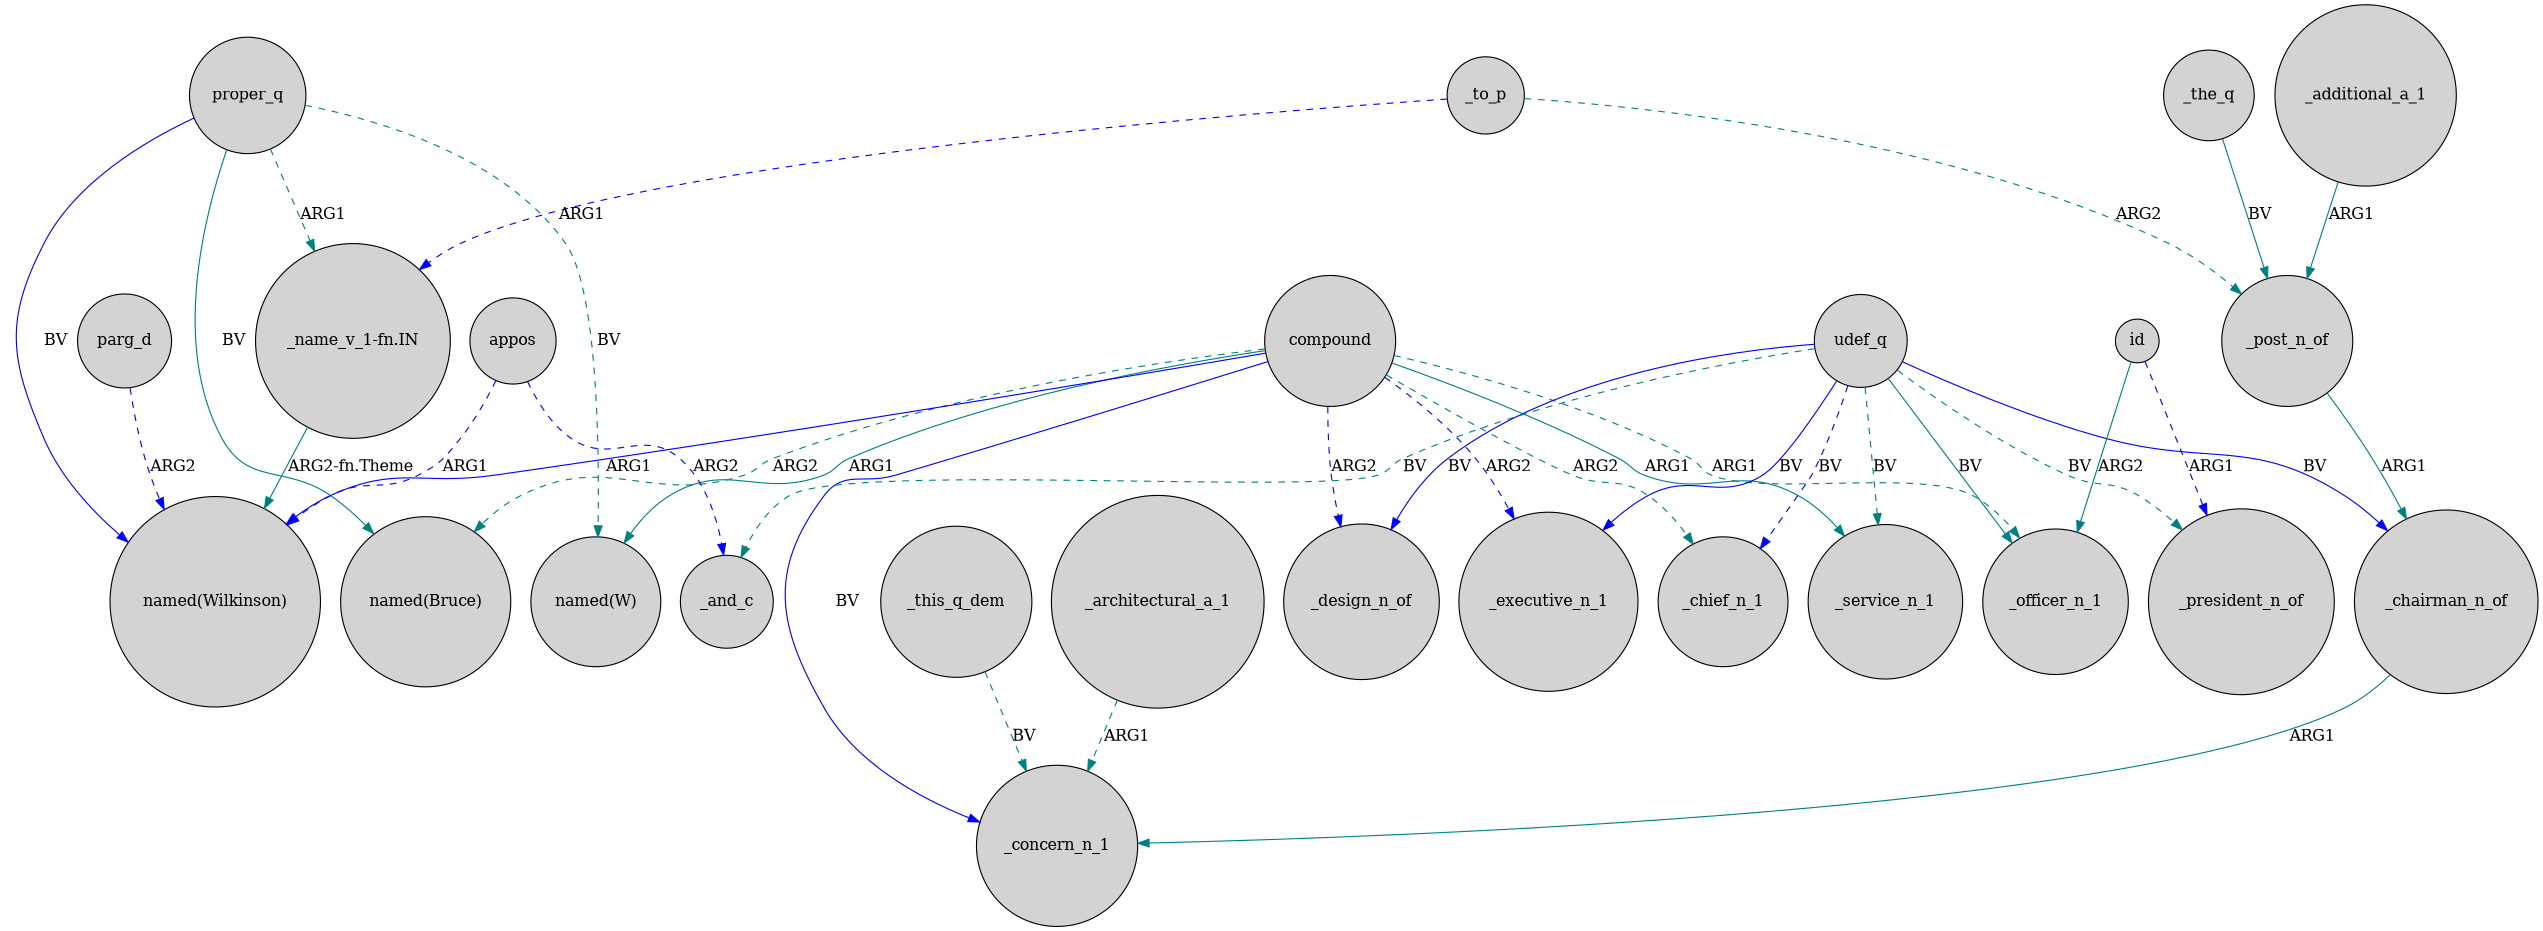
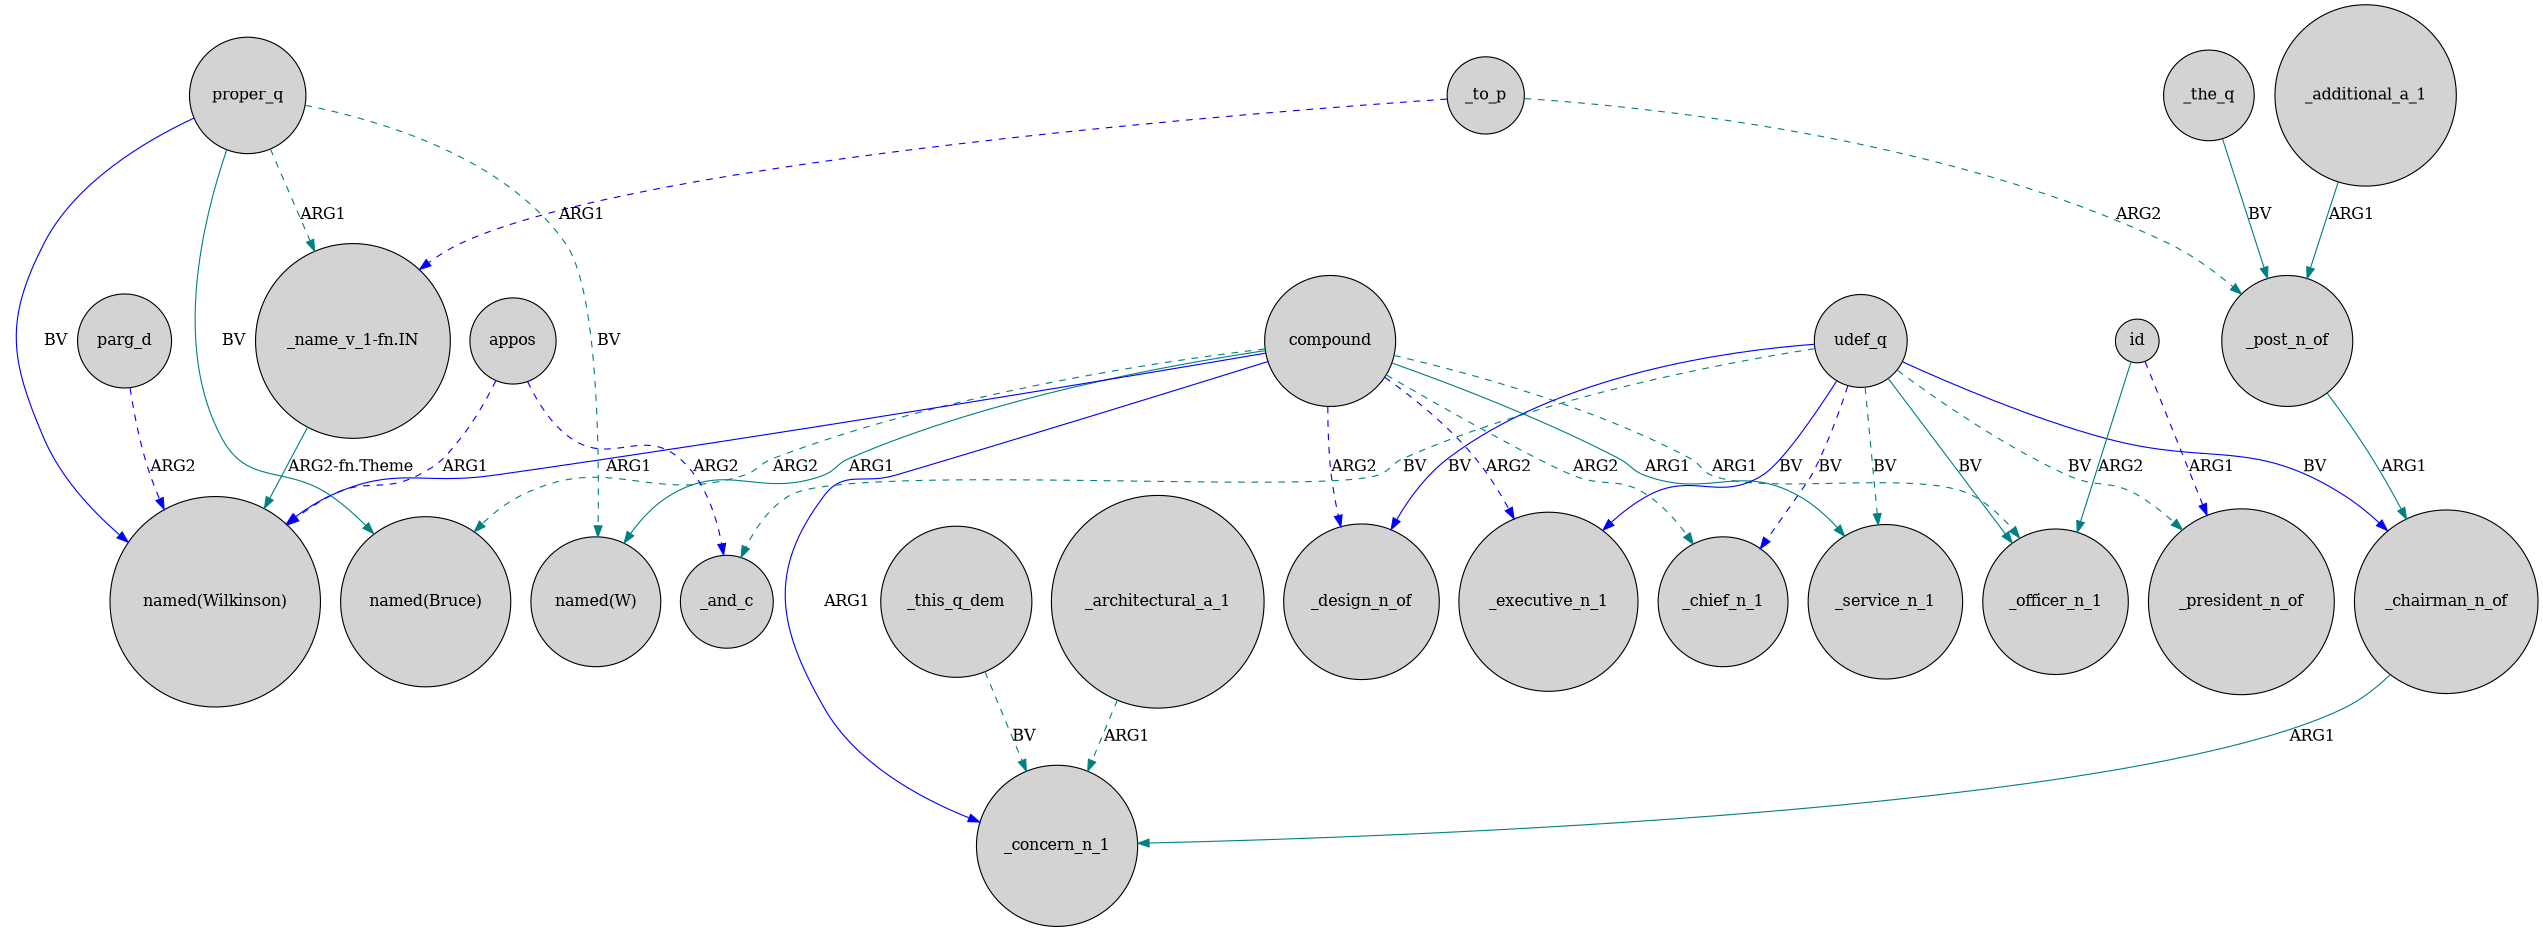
(847, 602) -> (847, 602)
